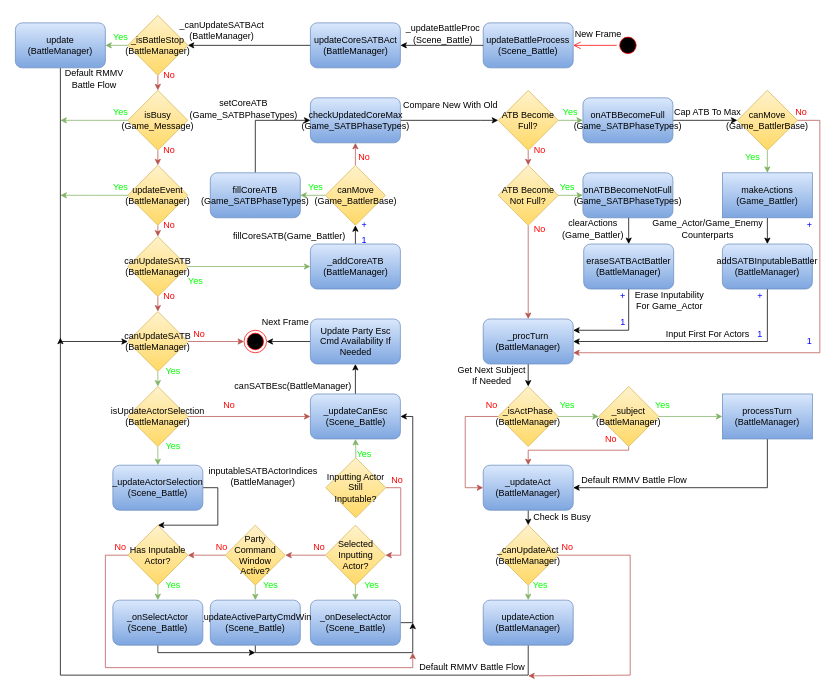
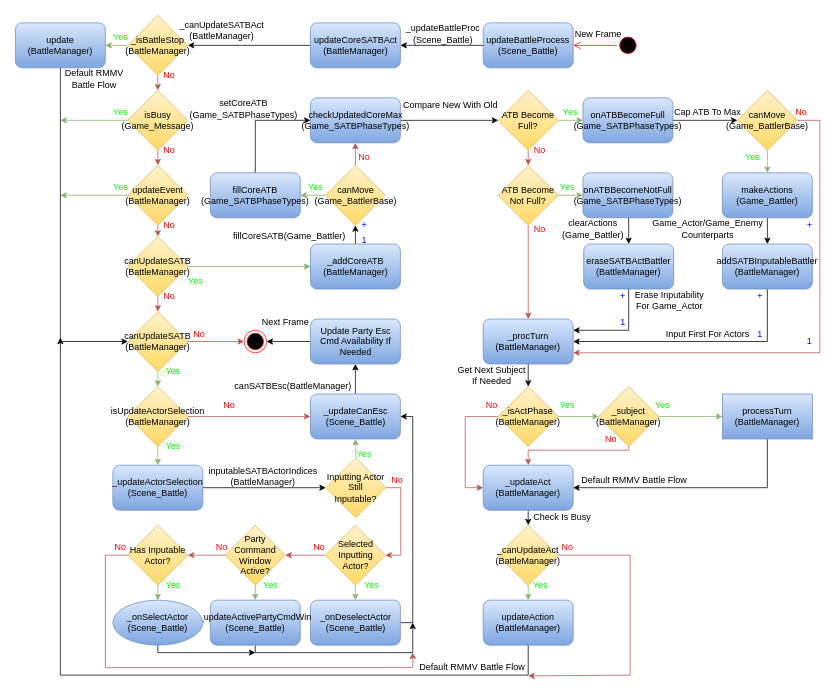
(768, 195) -> (768, 195)
(211, 525) -> (268, 488)
(158, 623) -> (158, 623)
